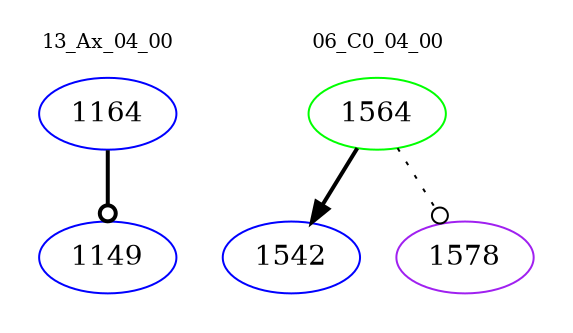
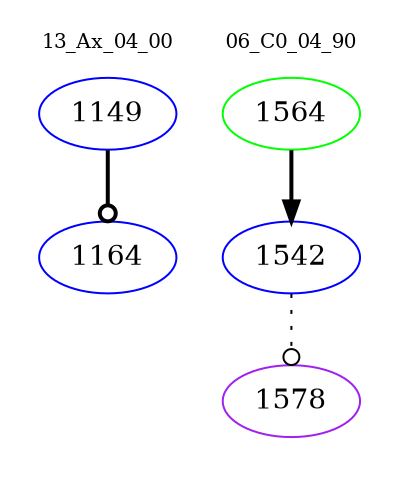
(378, 43) -> (291, 43)
(108, 178) -> (108, 178)
(417, 178) -> (291, 321)
